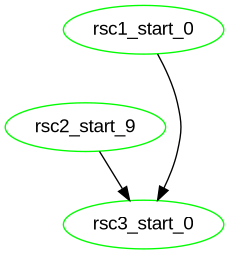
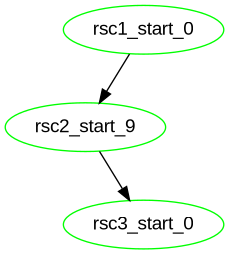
(181, 120) -> (118, 73)
